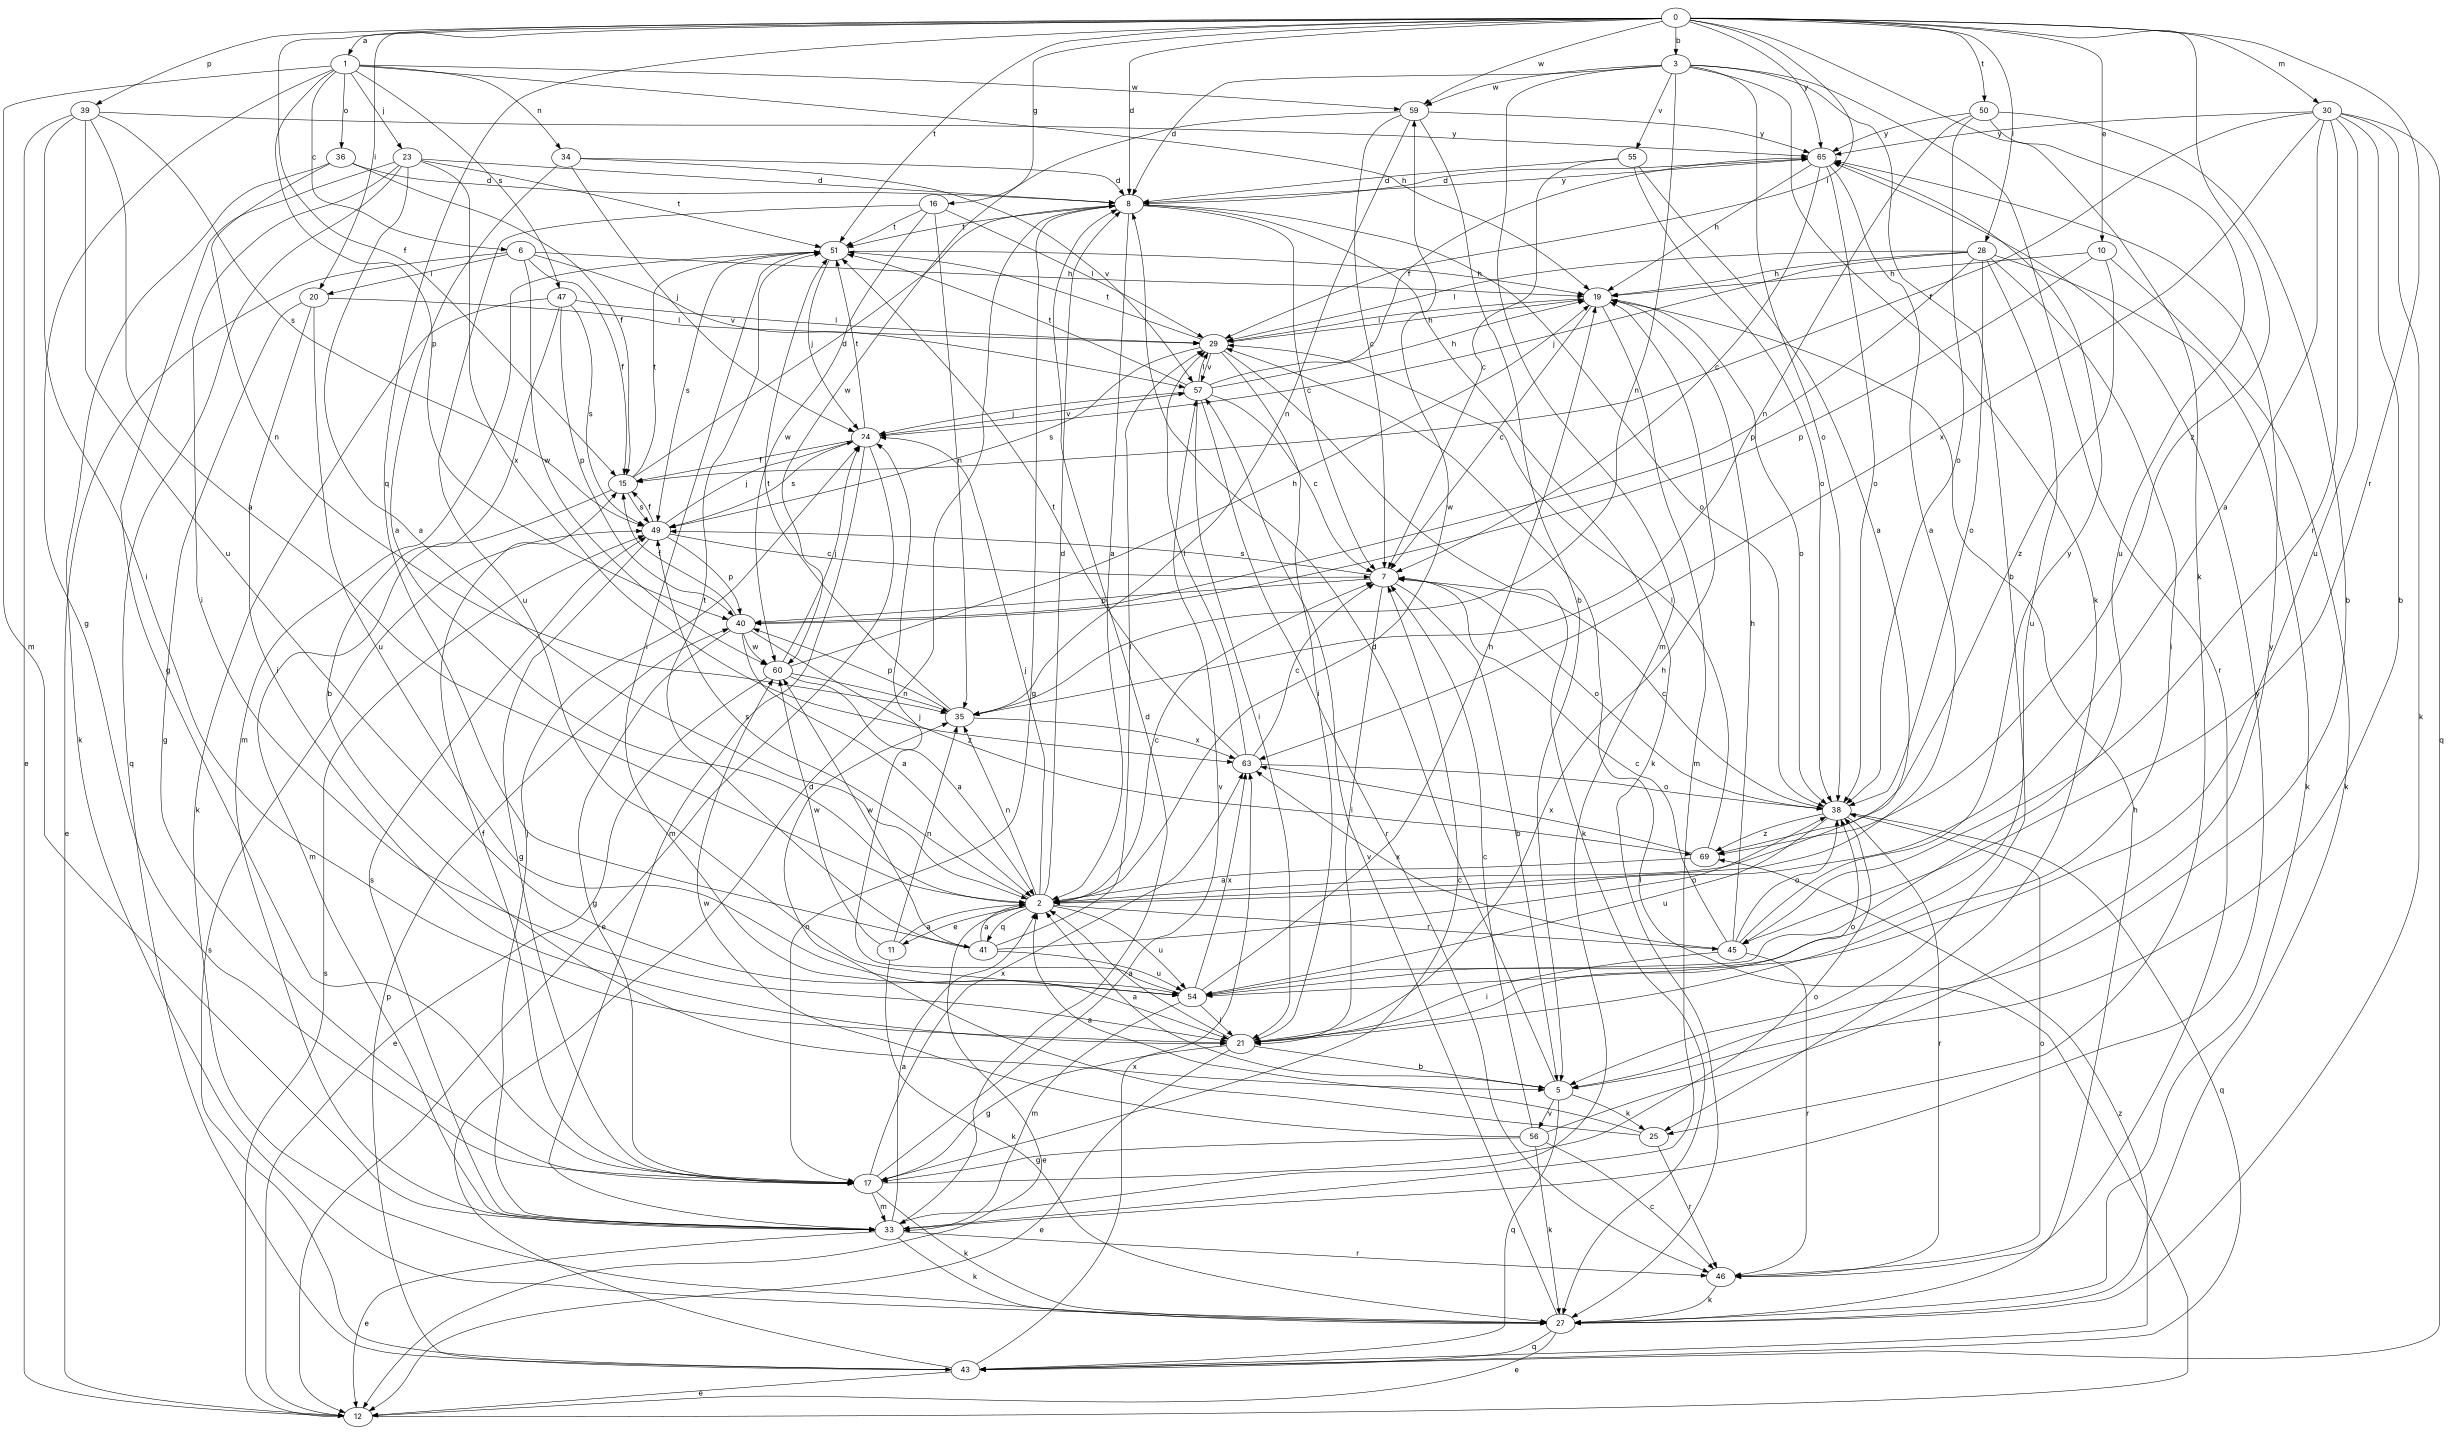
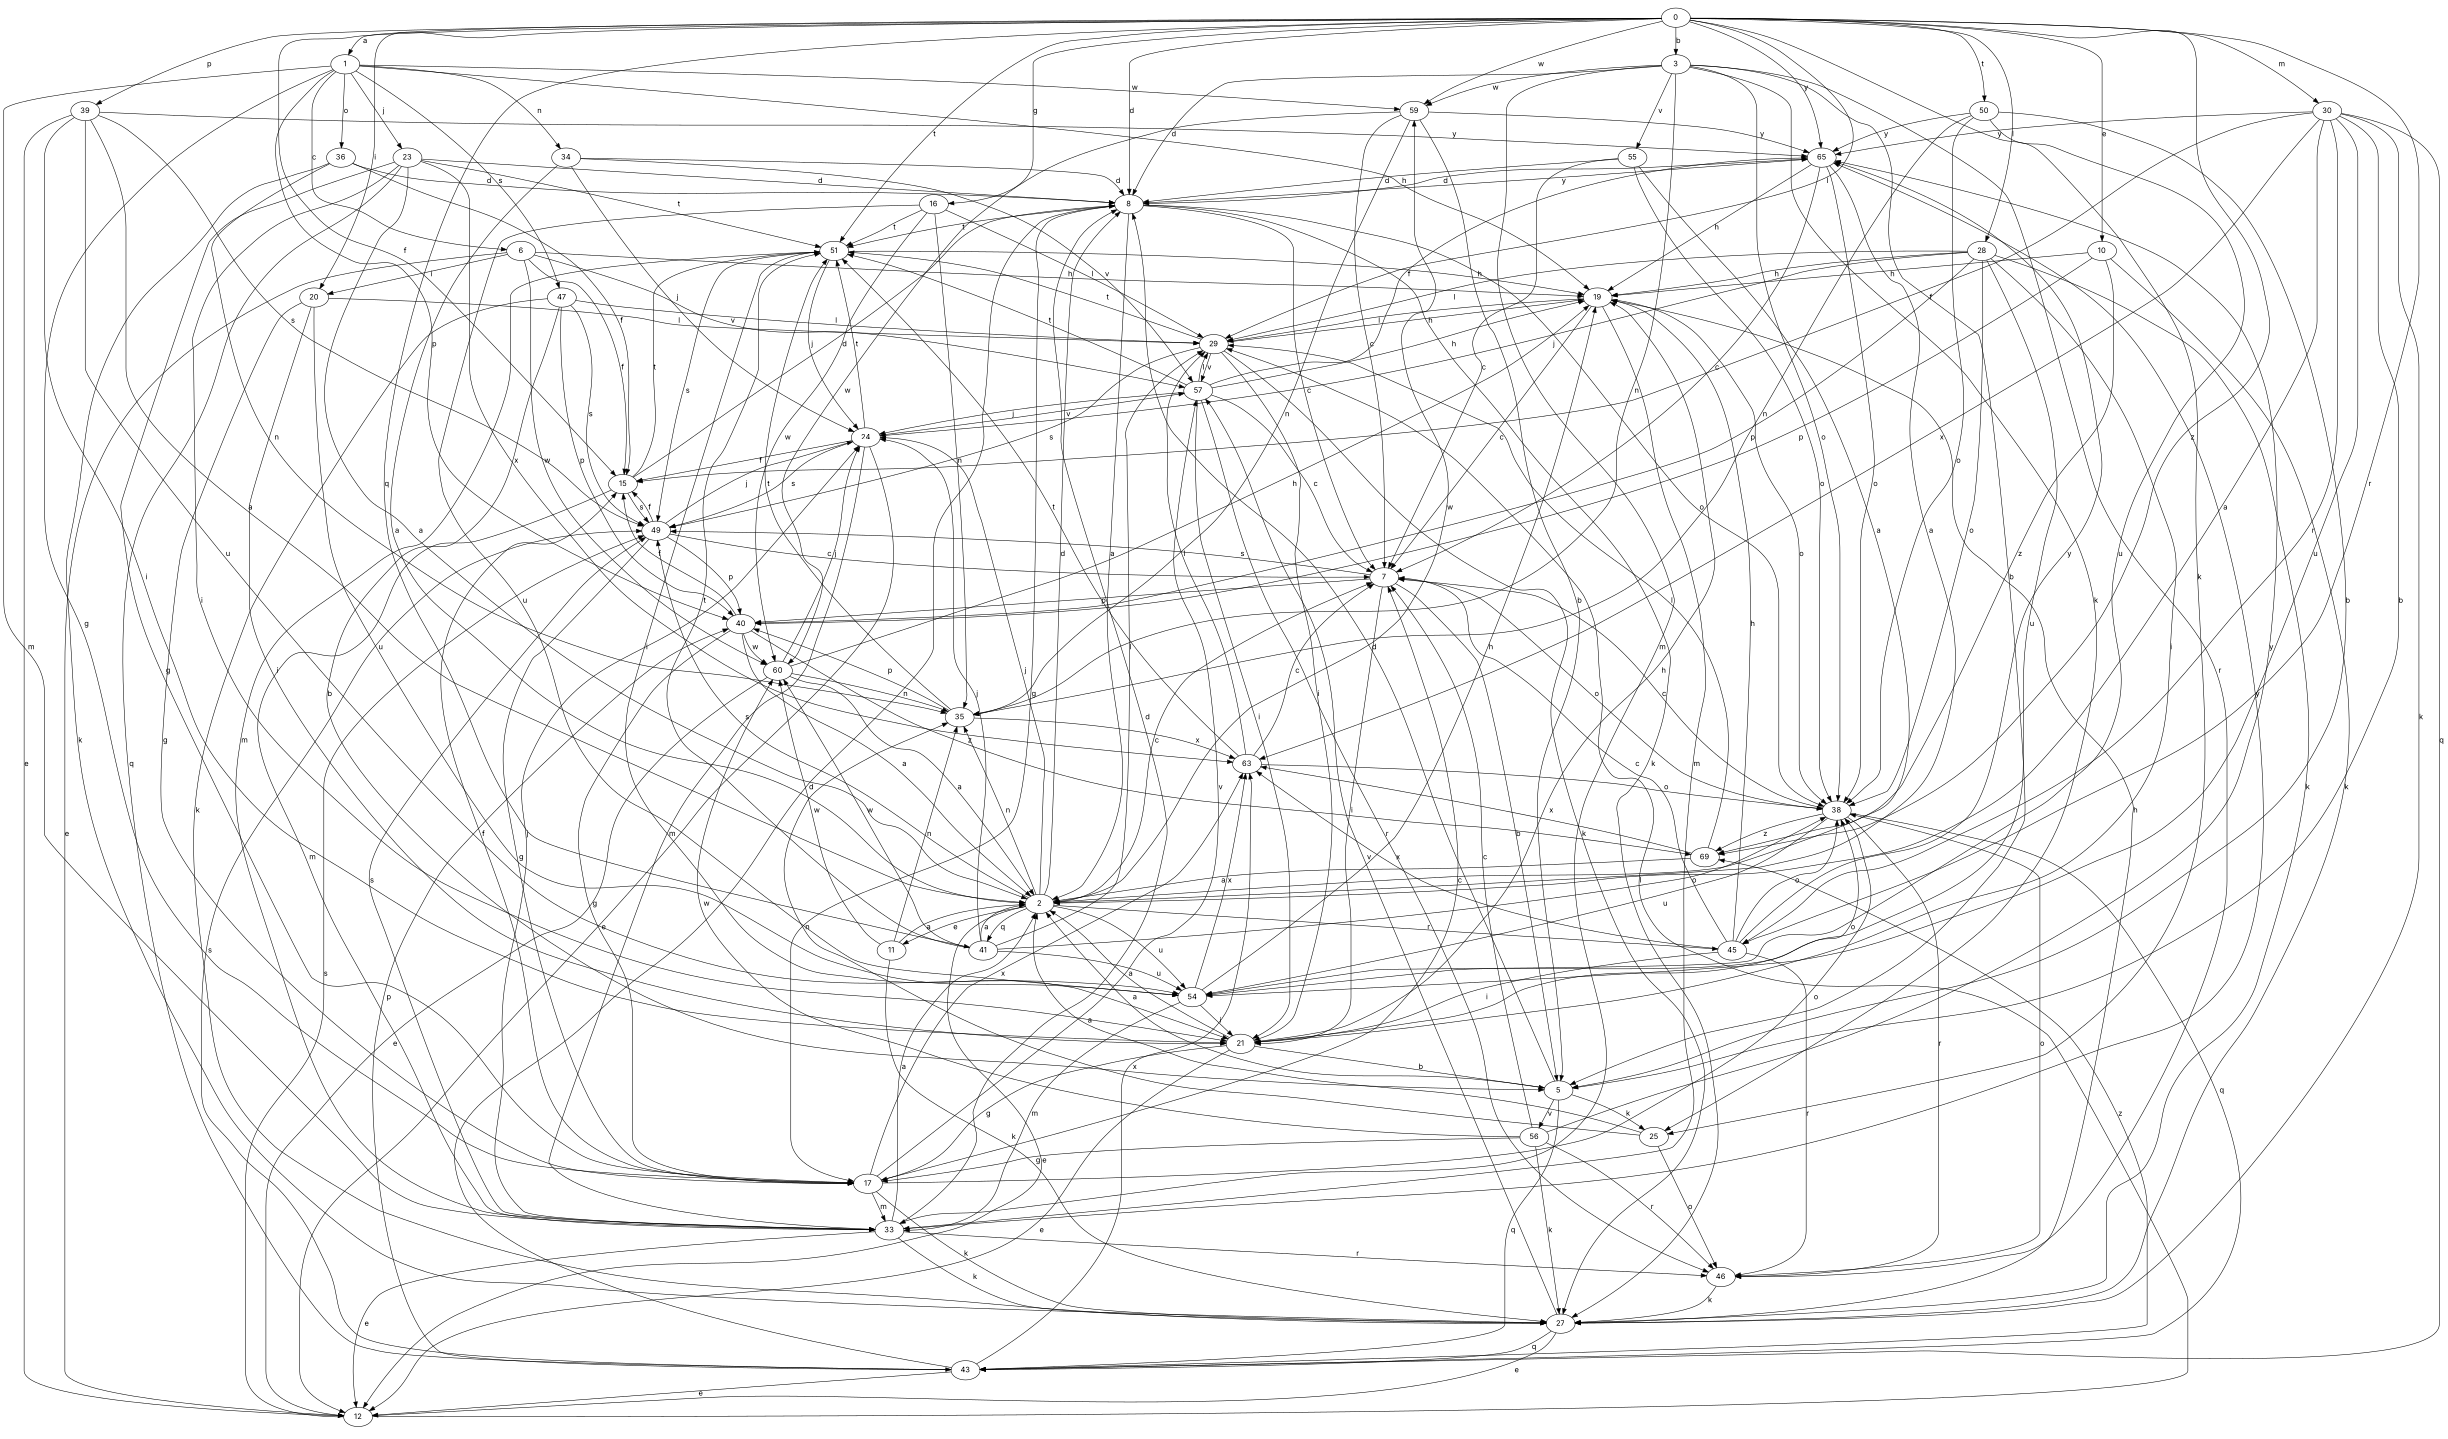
(876, 825) -> (962, 675)
(1652, 1207) -> (1652, 1207)
(1690, 1207) -> (1690, 1207)
